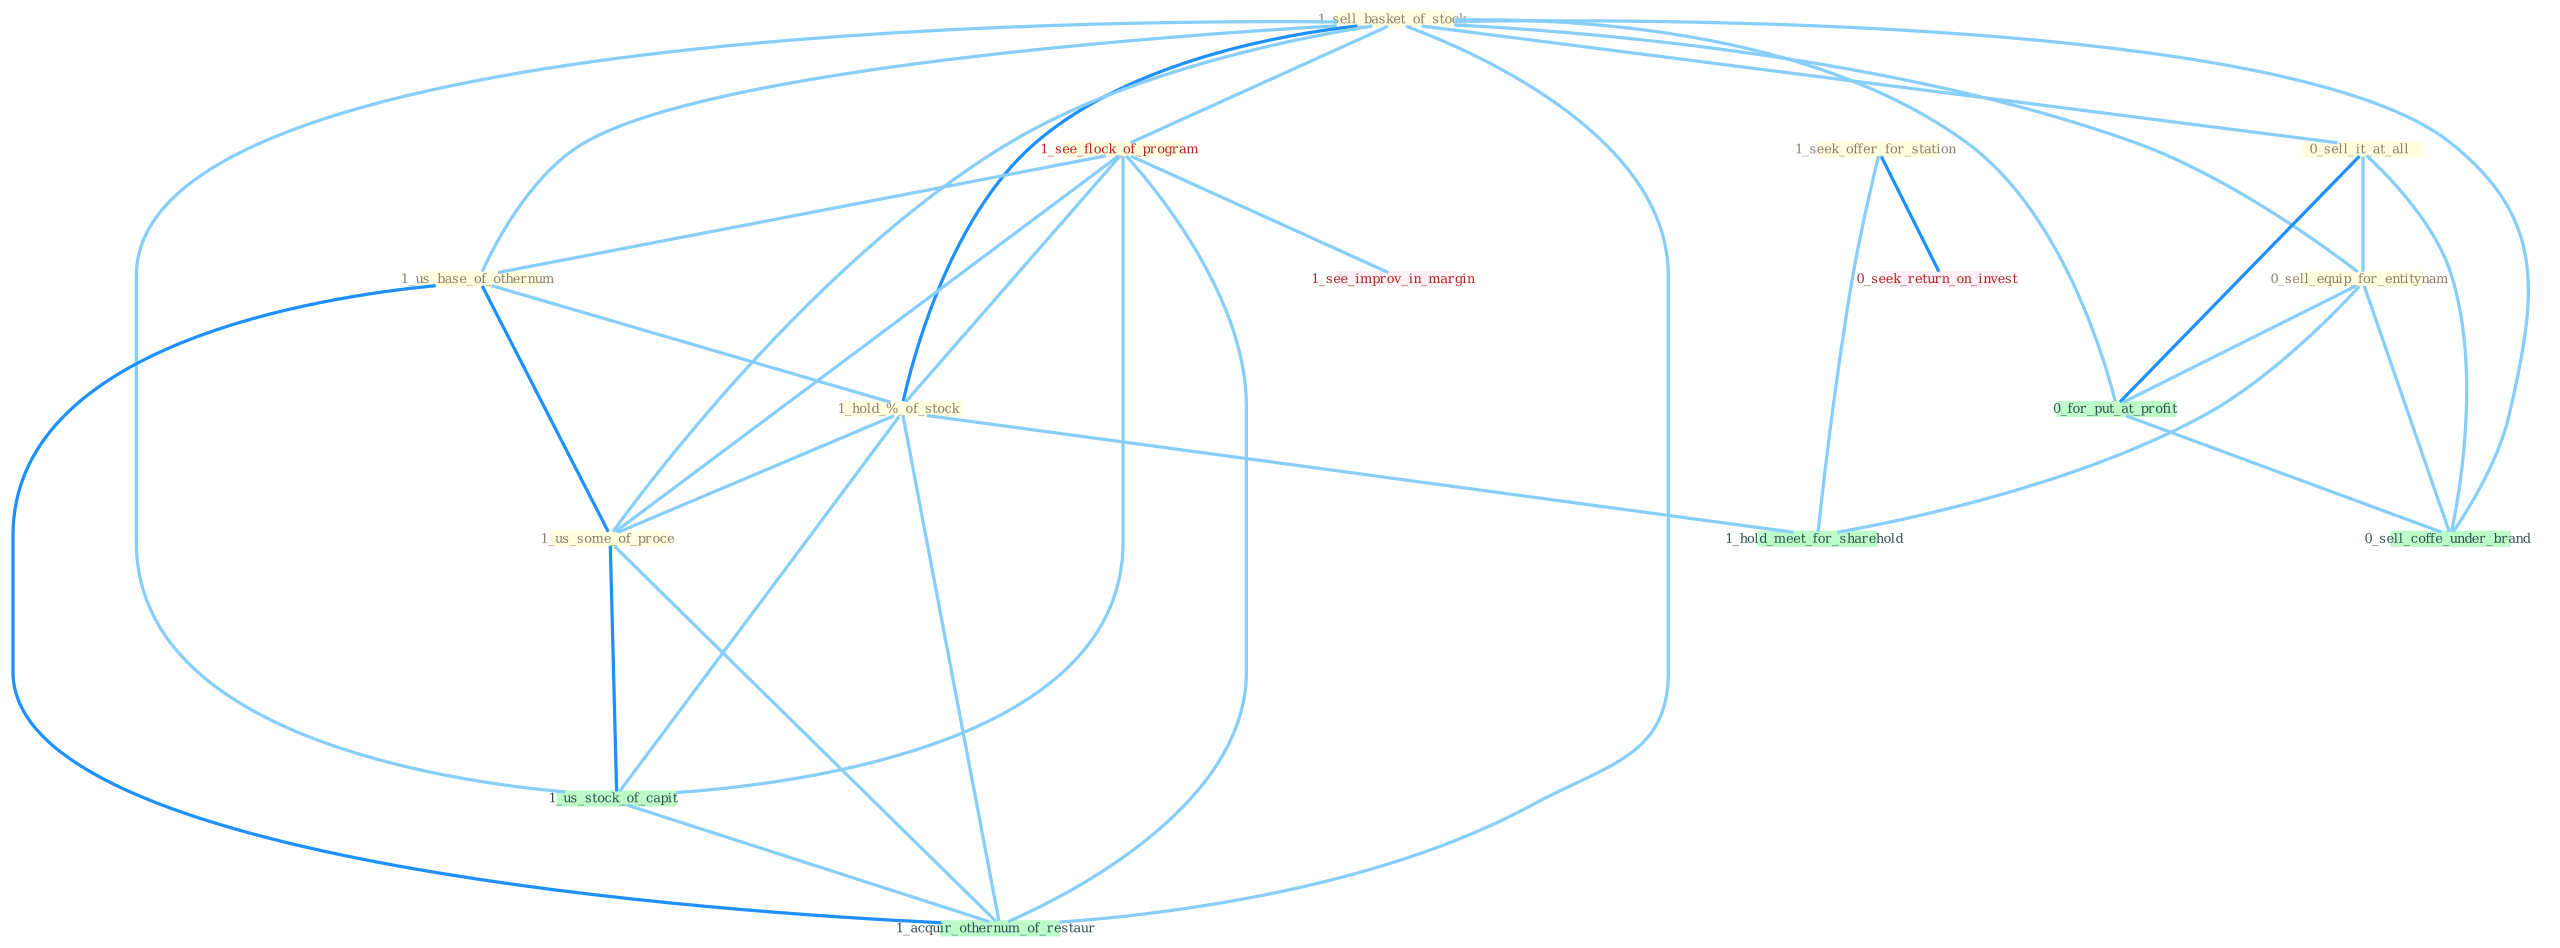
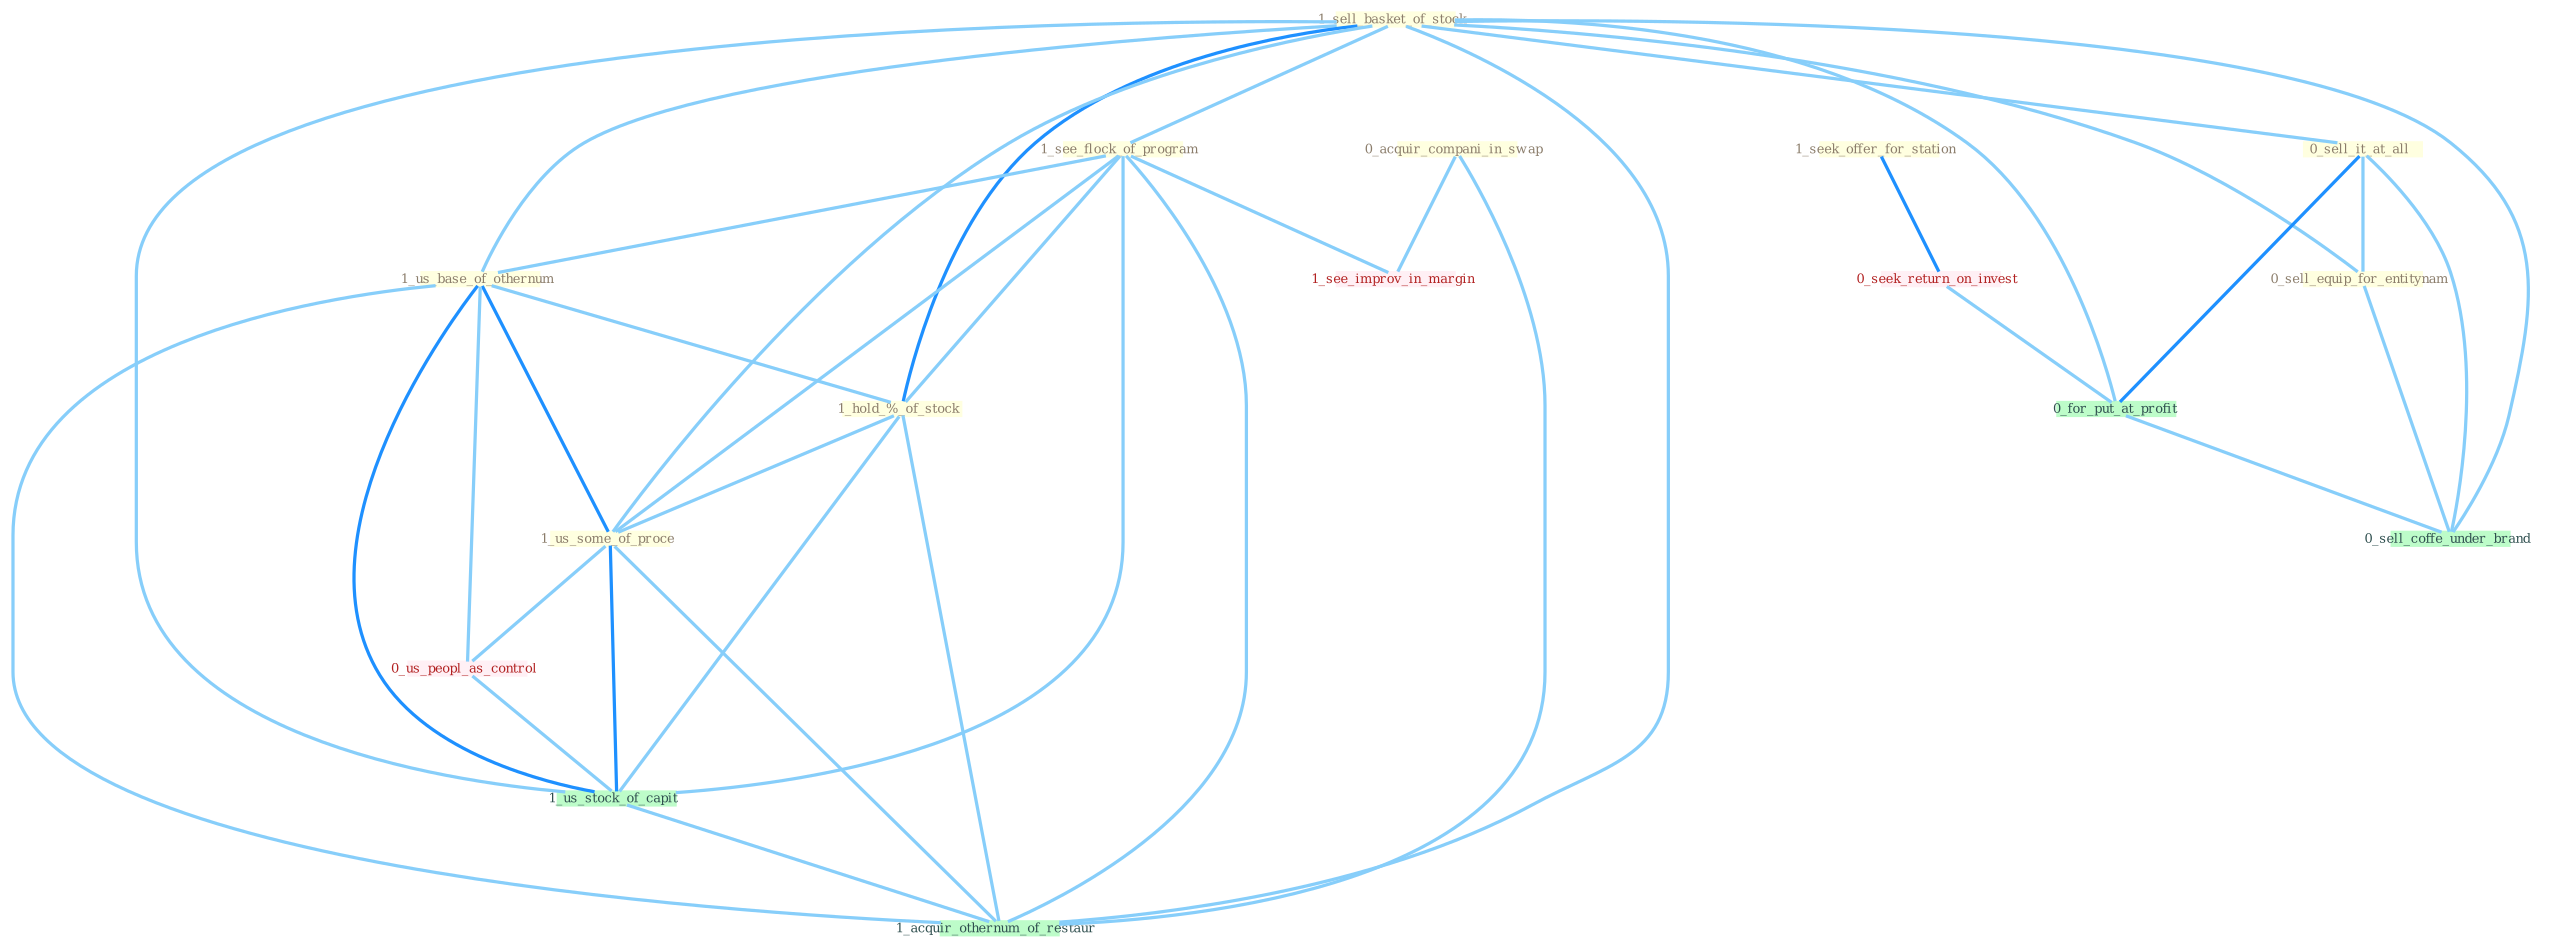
(1123, 149) -> (1123, 149)
none -> (1457, 149)
(2239, 344) -> (2029, 344)
(1818, 539) -> none
none -> (357, 593)
none -> (467, 669)
(122, 787) -> (122, 787)
